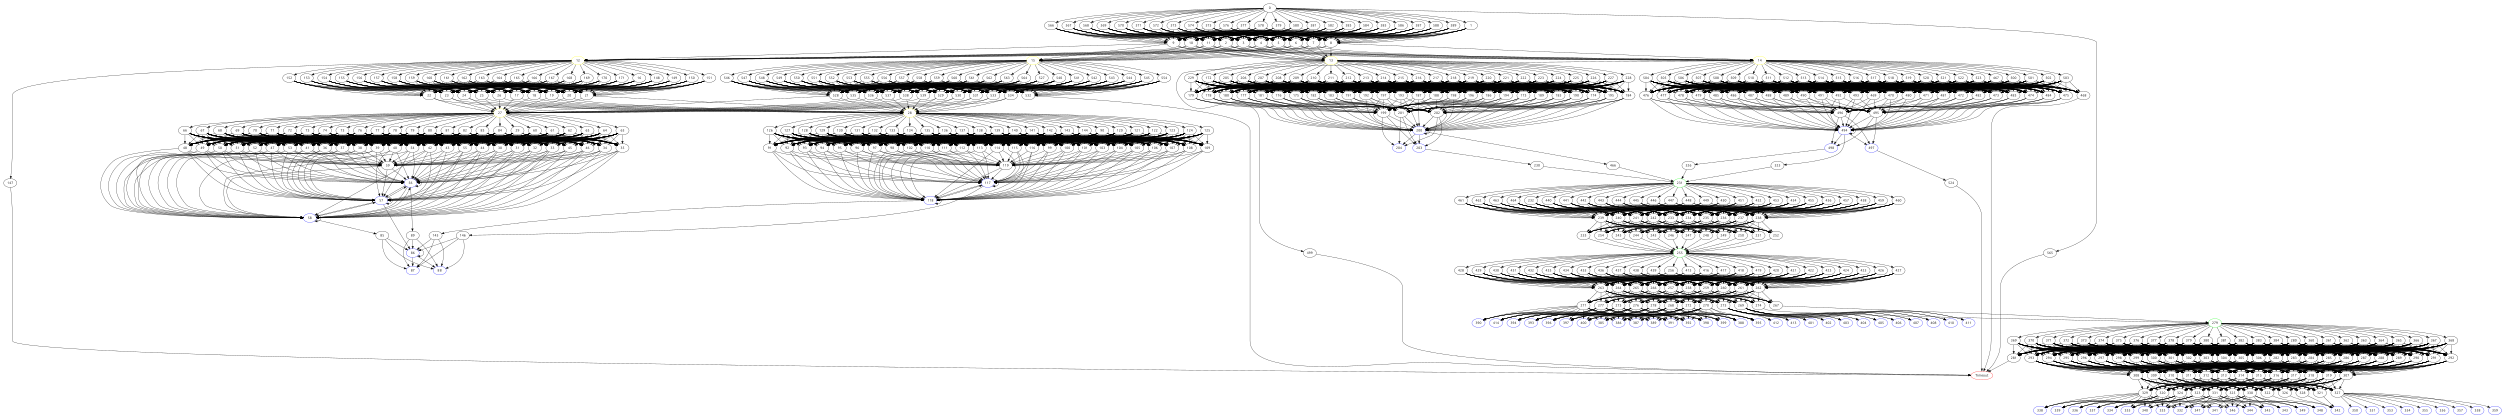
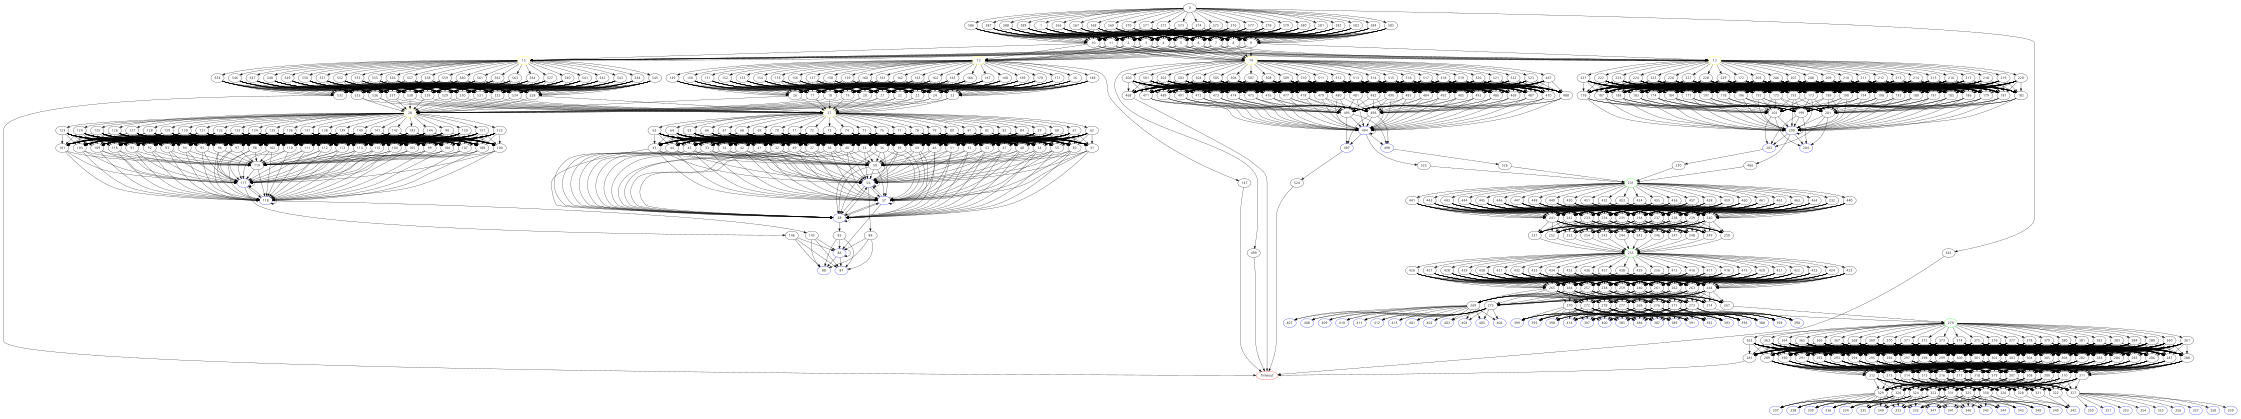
none -> (760, 196)
none -> (1325, 323)
